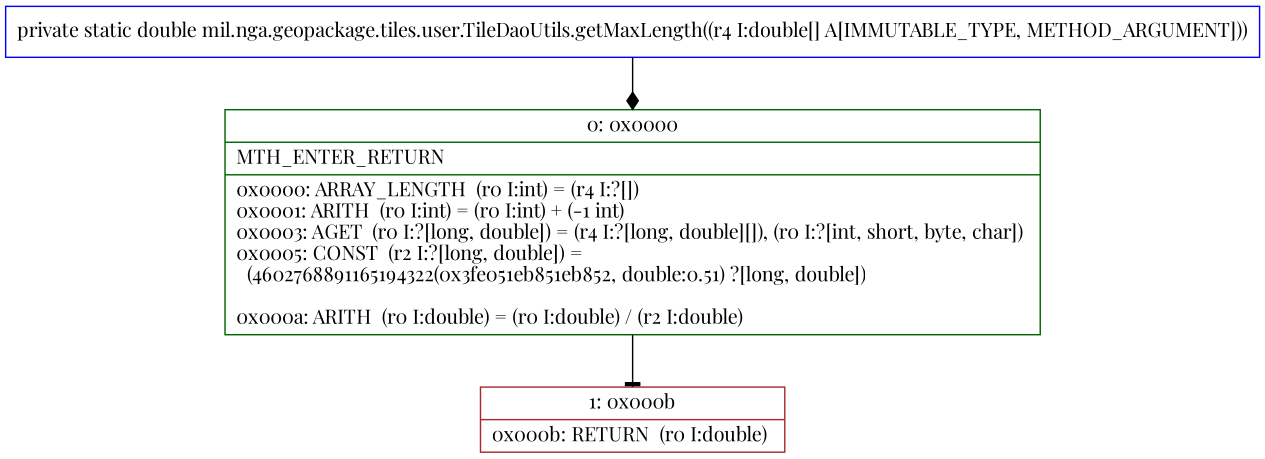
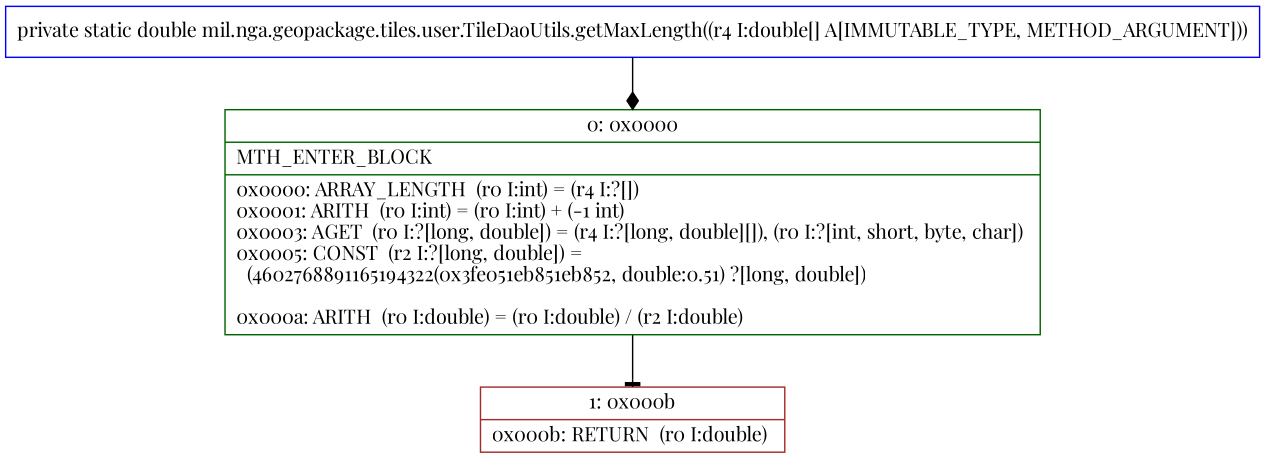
(341, 158) -> (335, 158)
